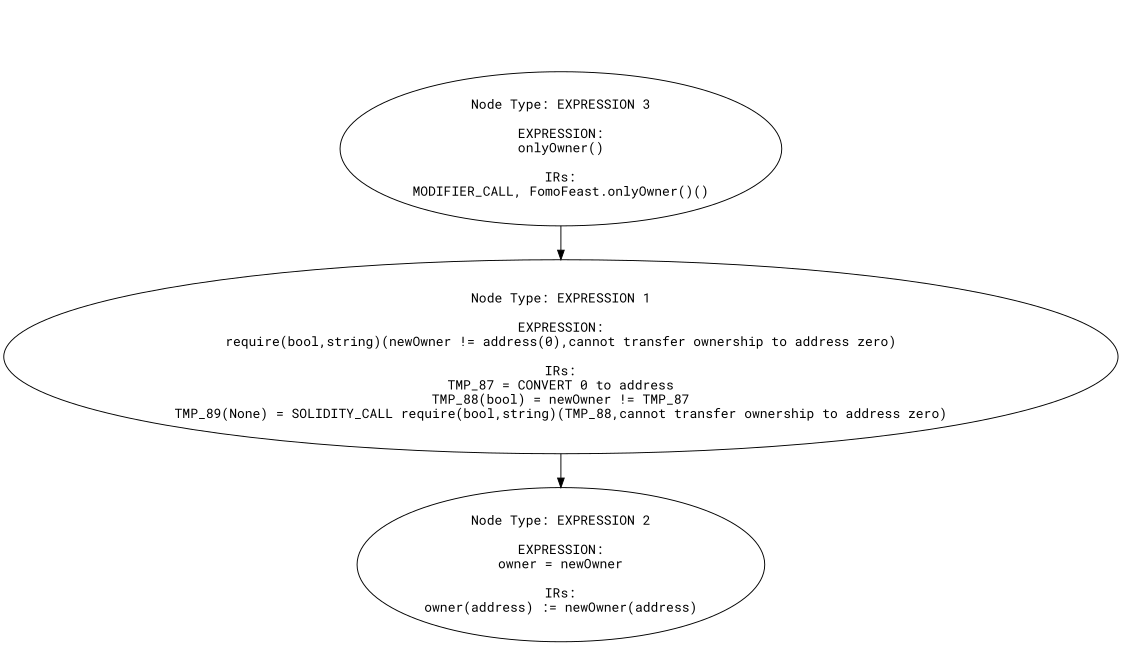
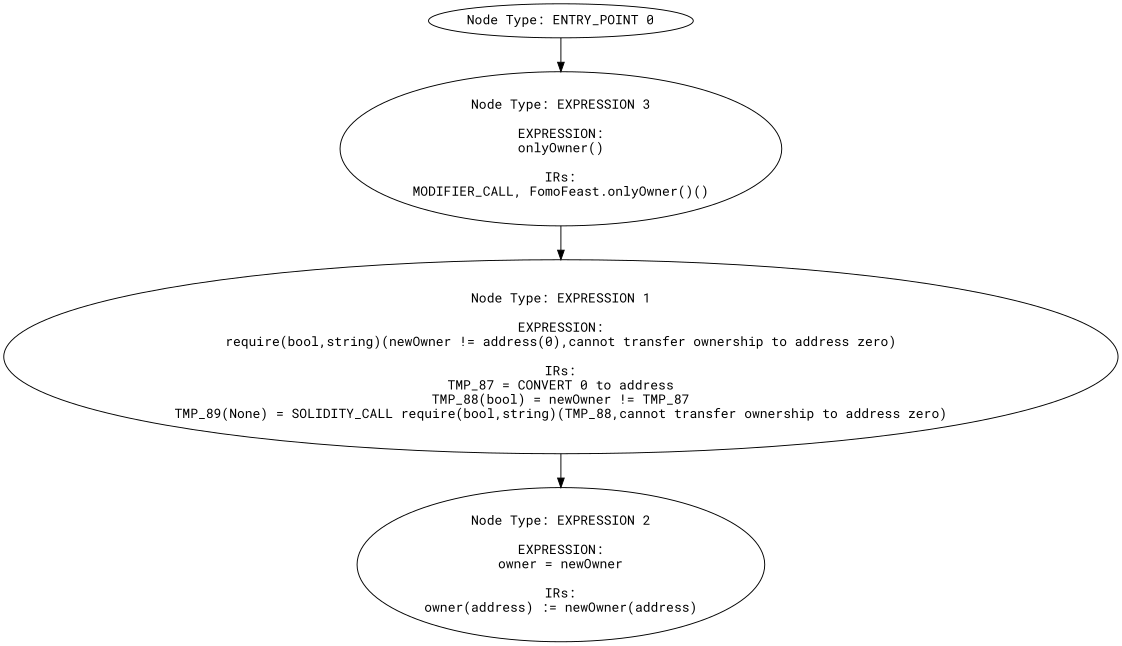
none -> (561, 21)
